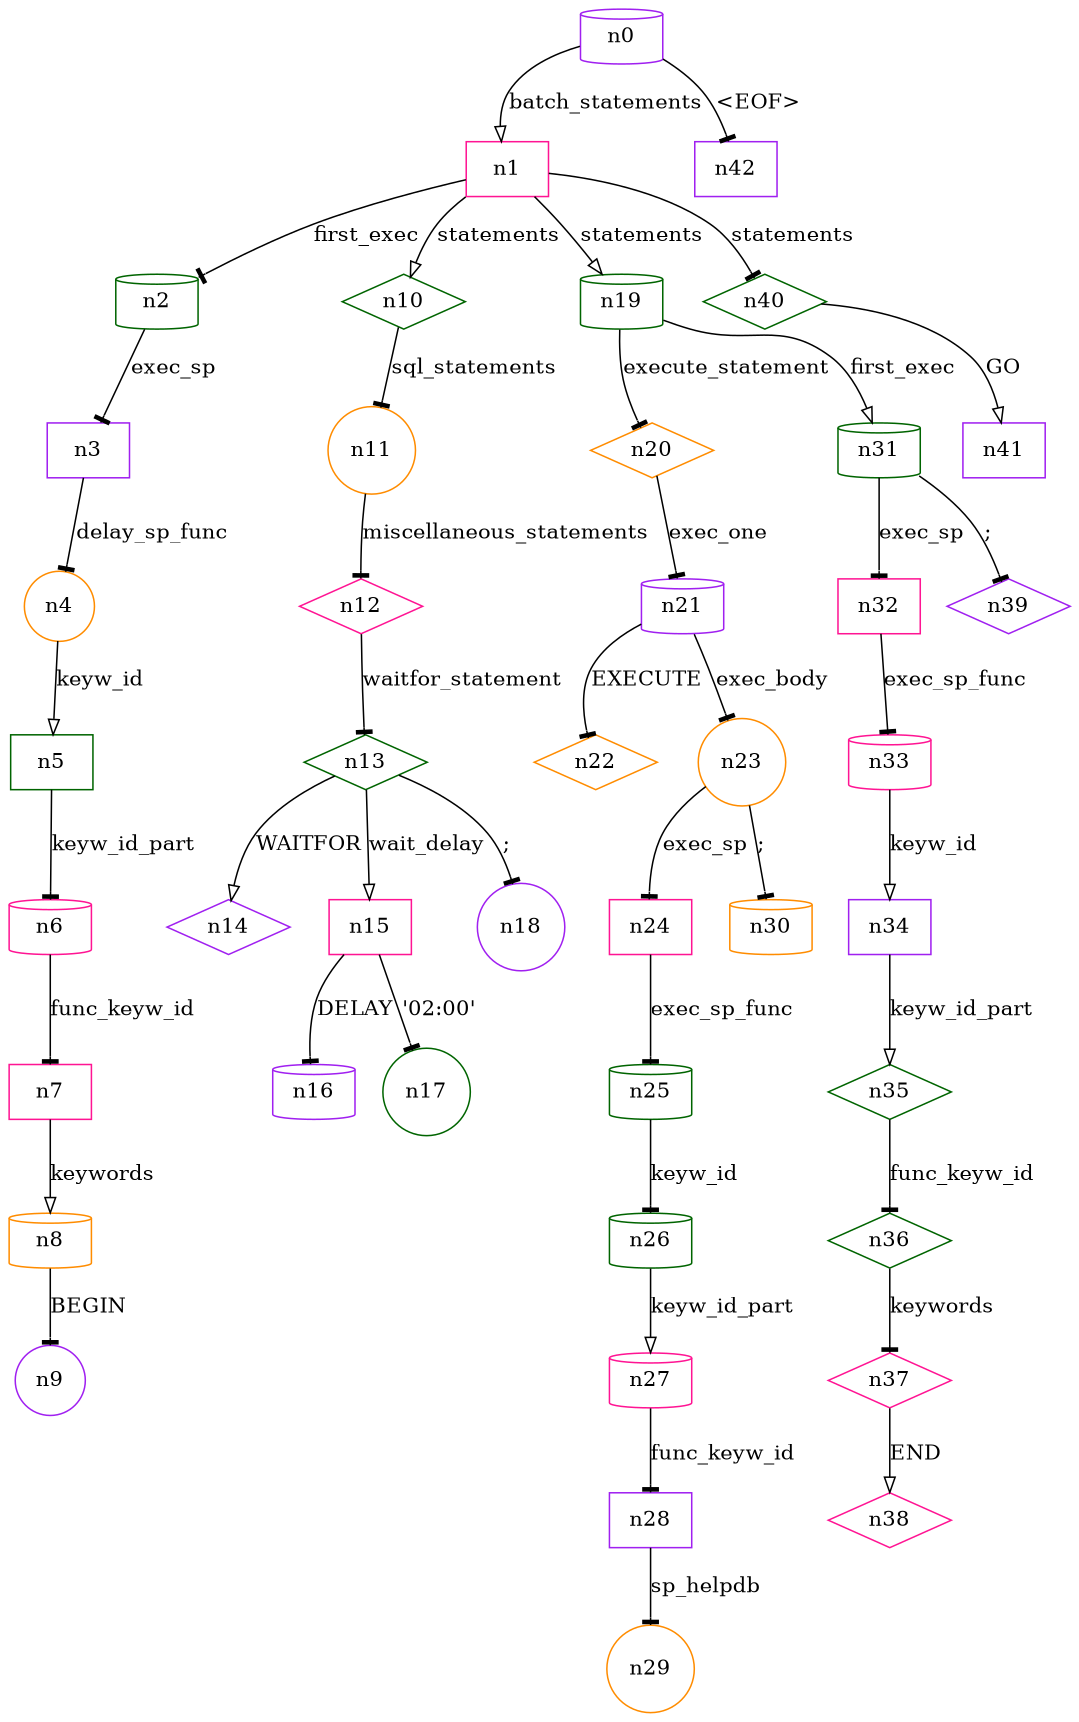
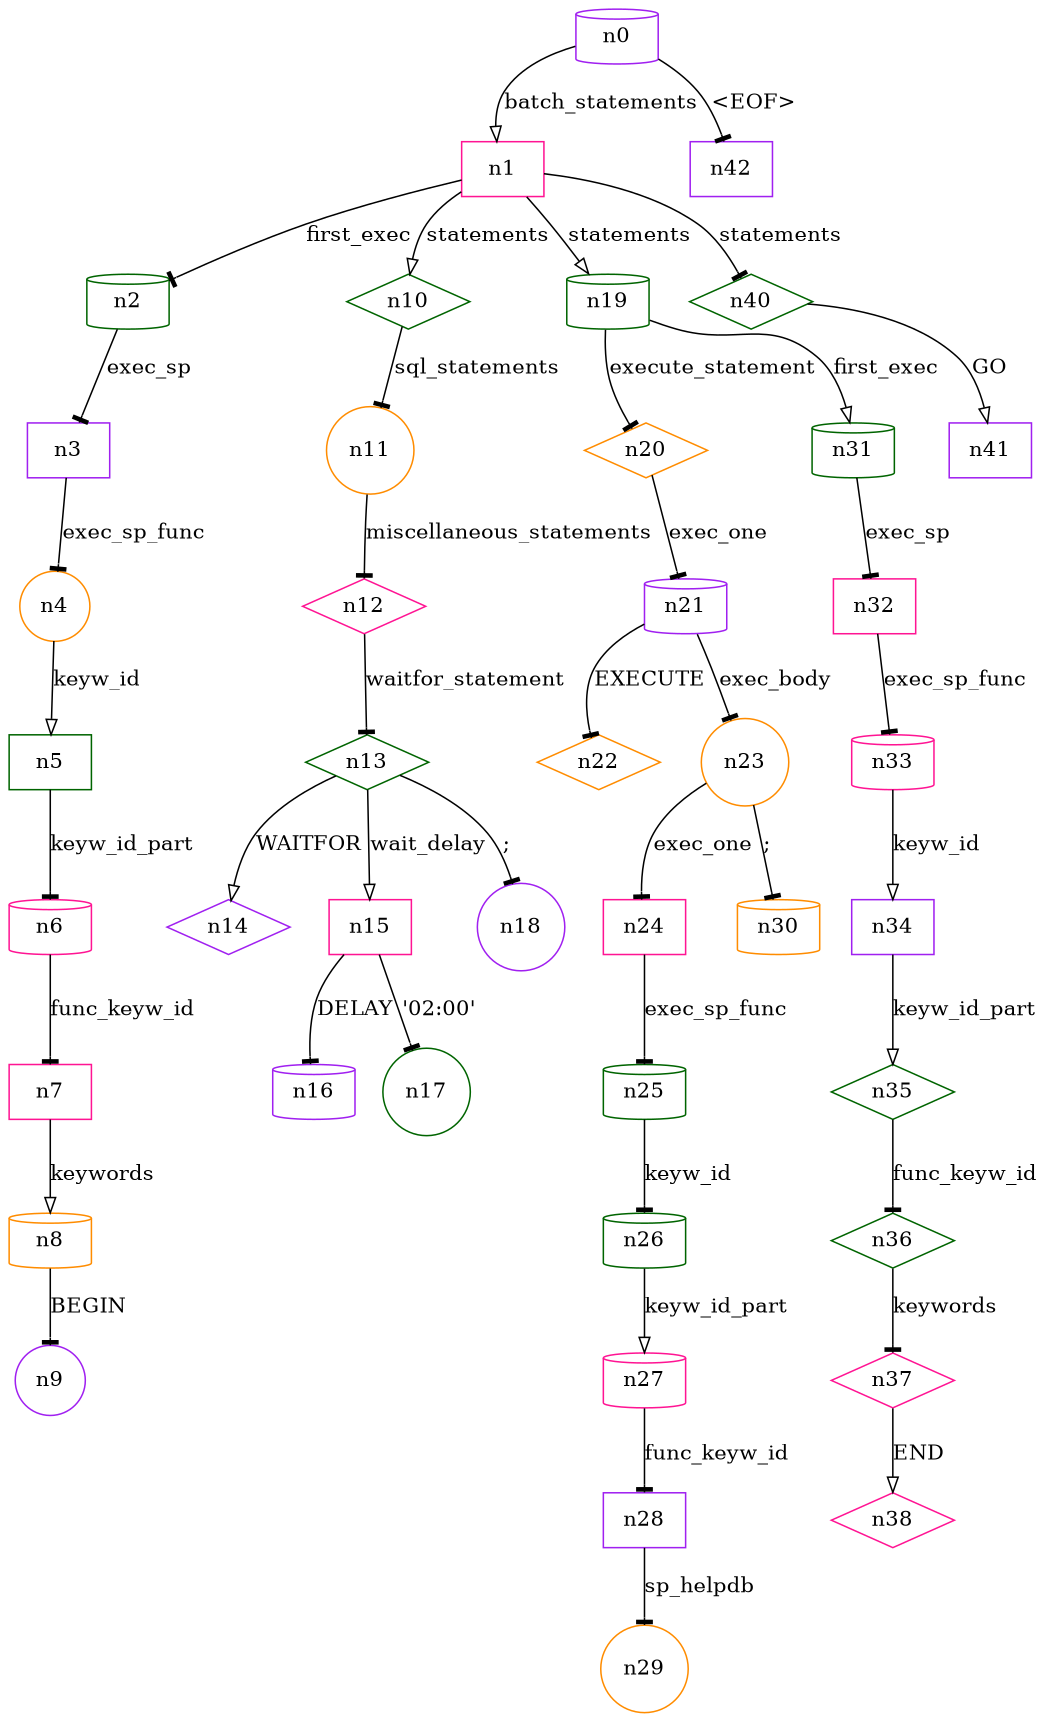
(152, 533) -> (134, 533)
(1009, 606) -> none
(705, 845) -> (703, 845)
